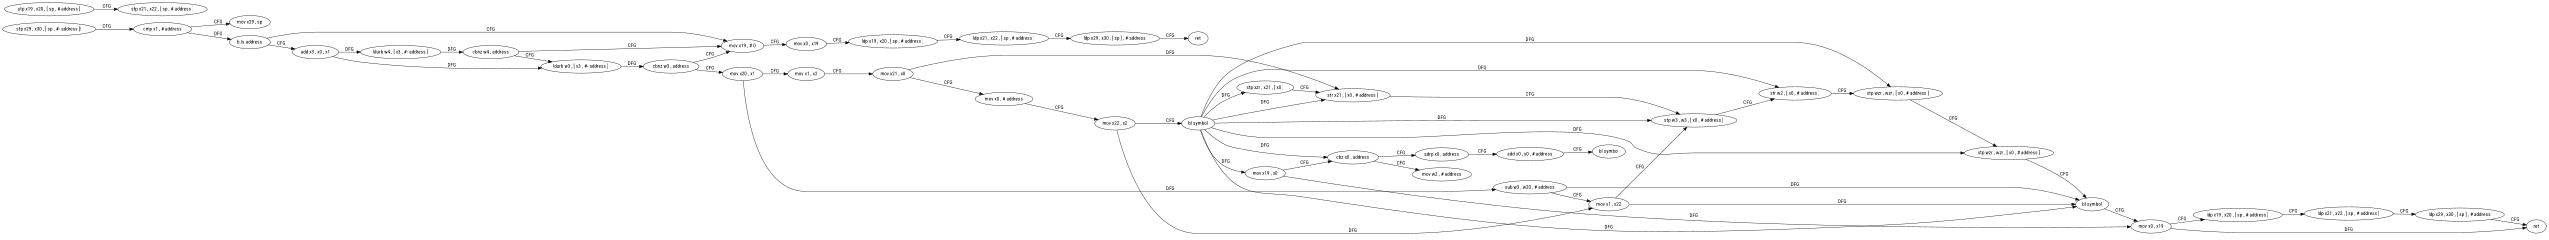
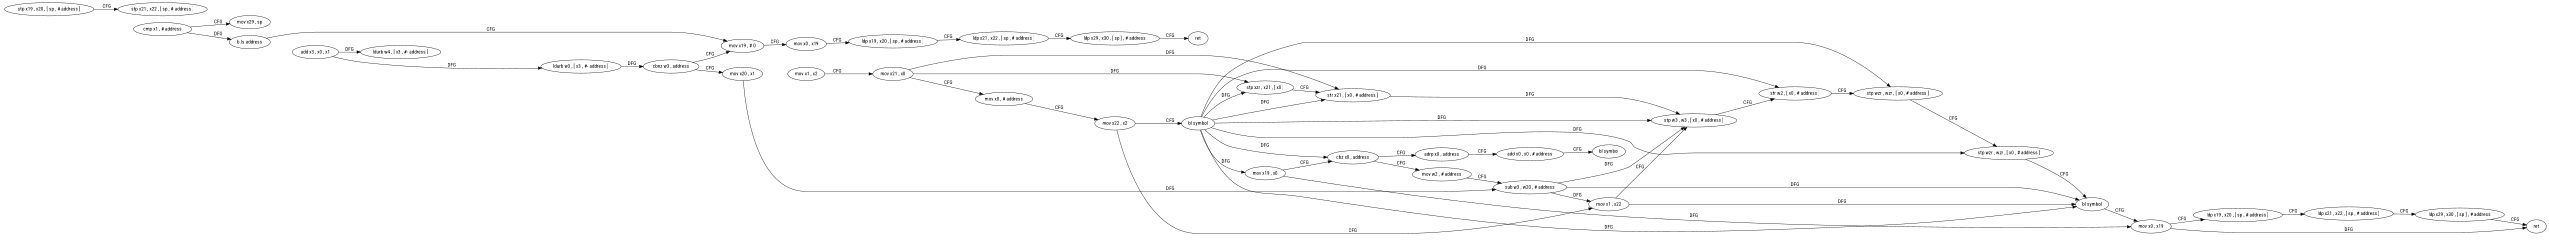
(49, 29) -> none
(280, 47) -> none
(491, 52) -> none
(773, 74) -> none
none -> (1079, 74)
(1530, 94) -> (1530, 94)
none -> (1625, 168)
none -> (1482, 180)
(1578, 195) -> (1578, 195)
(1353, 231) -> (1353, 231)
